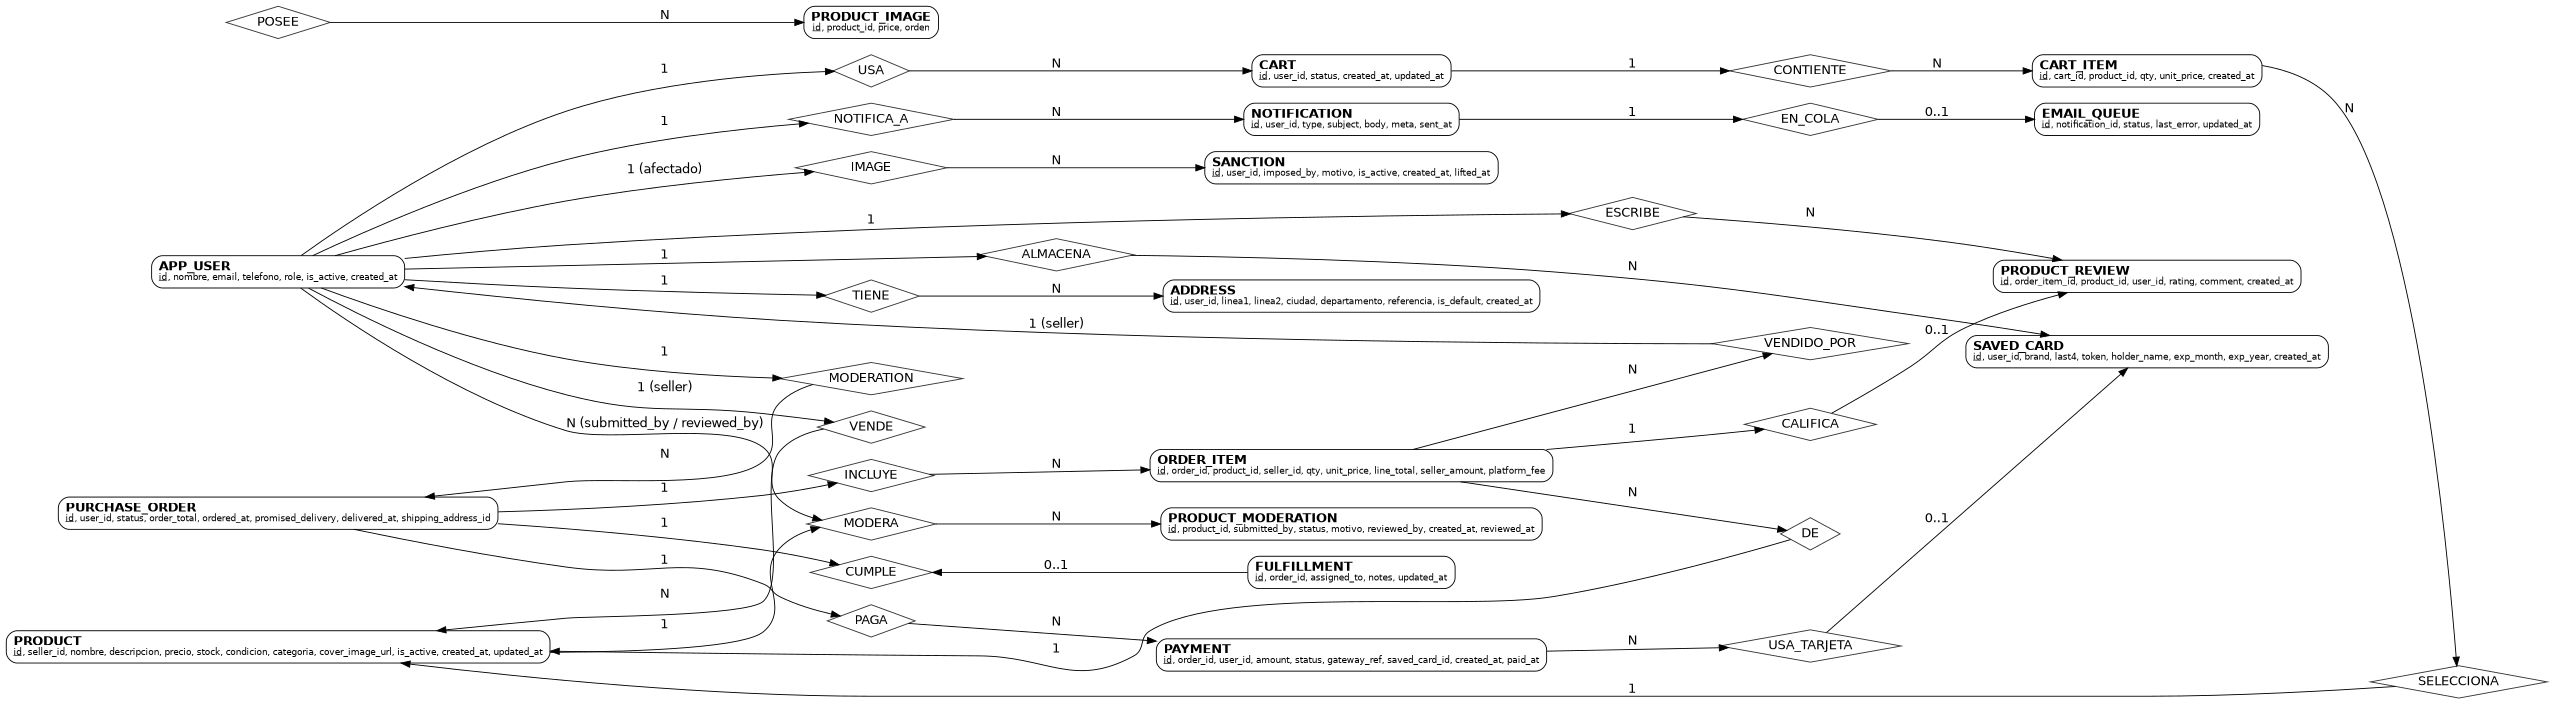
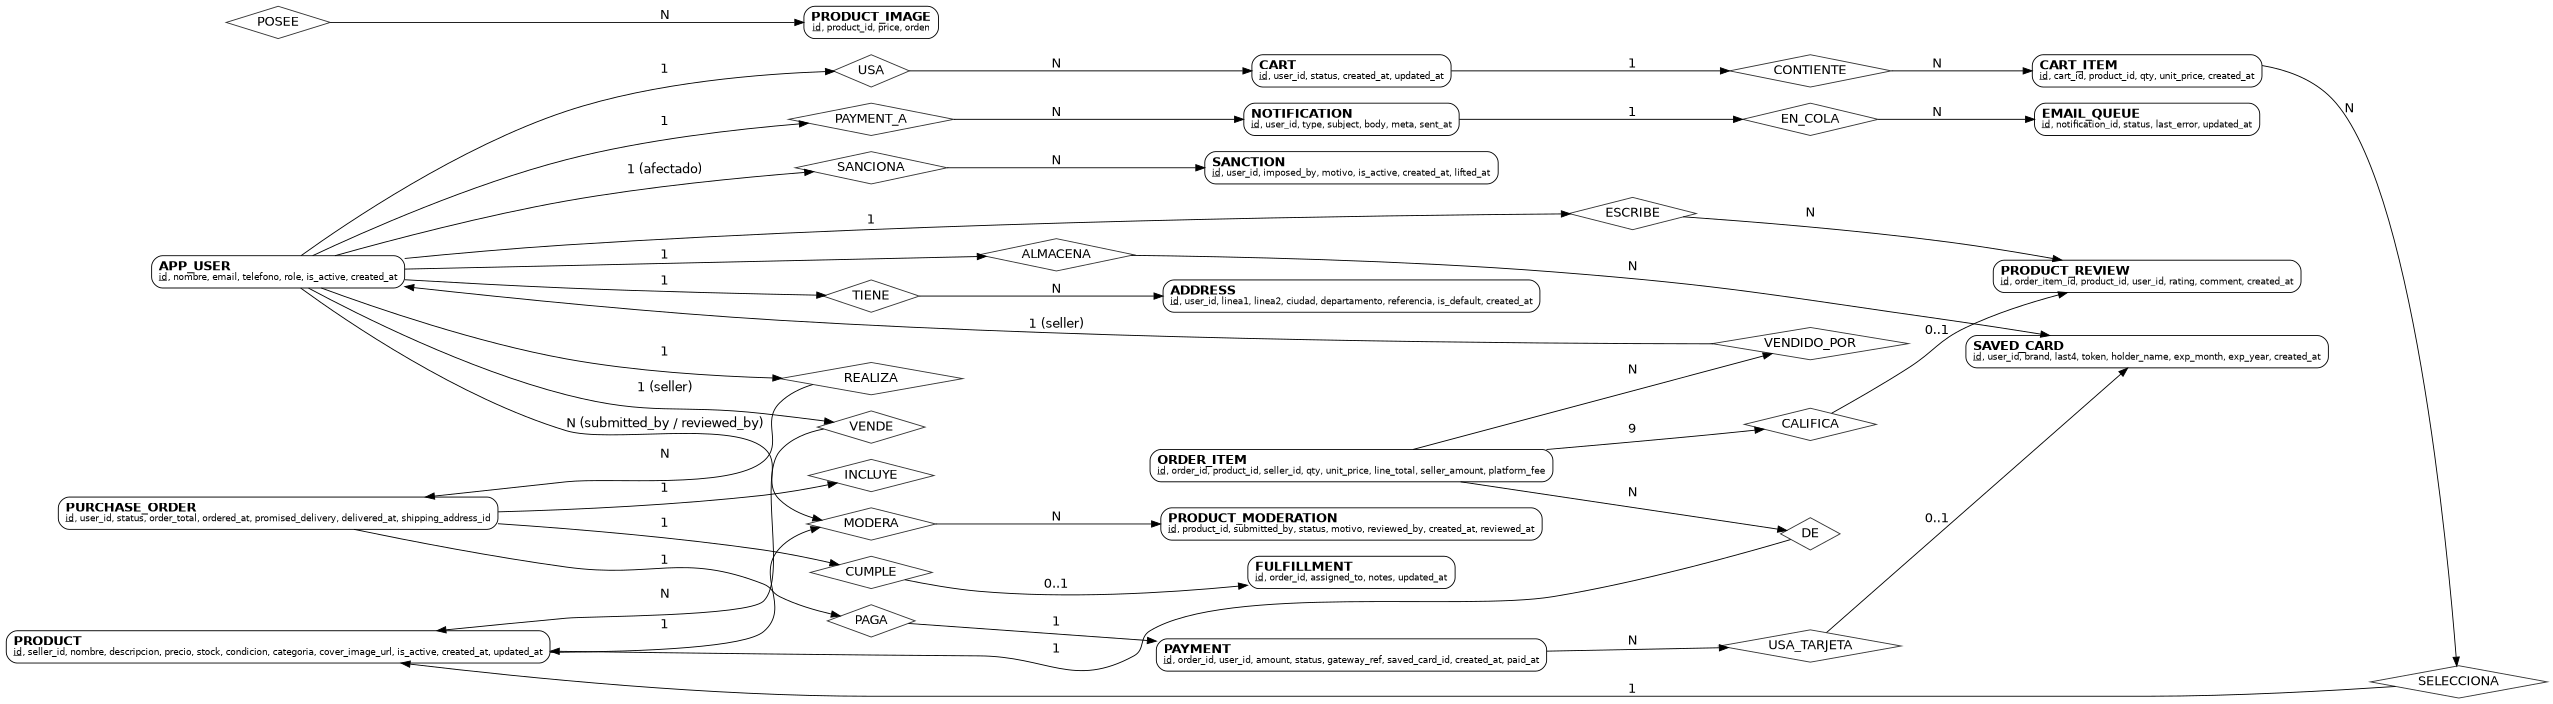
(1937, 113) -> (1937, 113)
(871, 119) -> (871, 119)
(871, 168) -> (871, 168)
(871, 379) -> (871, 379)
(1633, 429) -> (1633, 429)
(1035, 472) -> none
(1095, 572) -> (1071, 595)
(1056, 622) -> (1056, 622)
